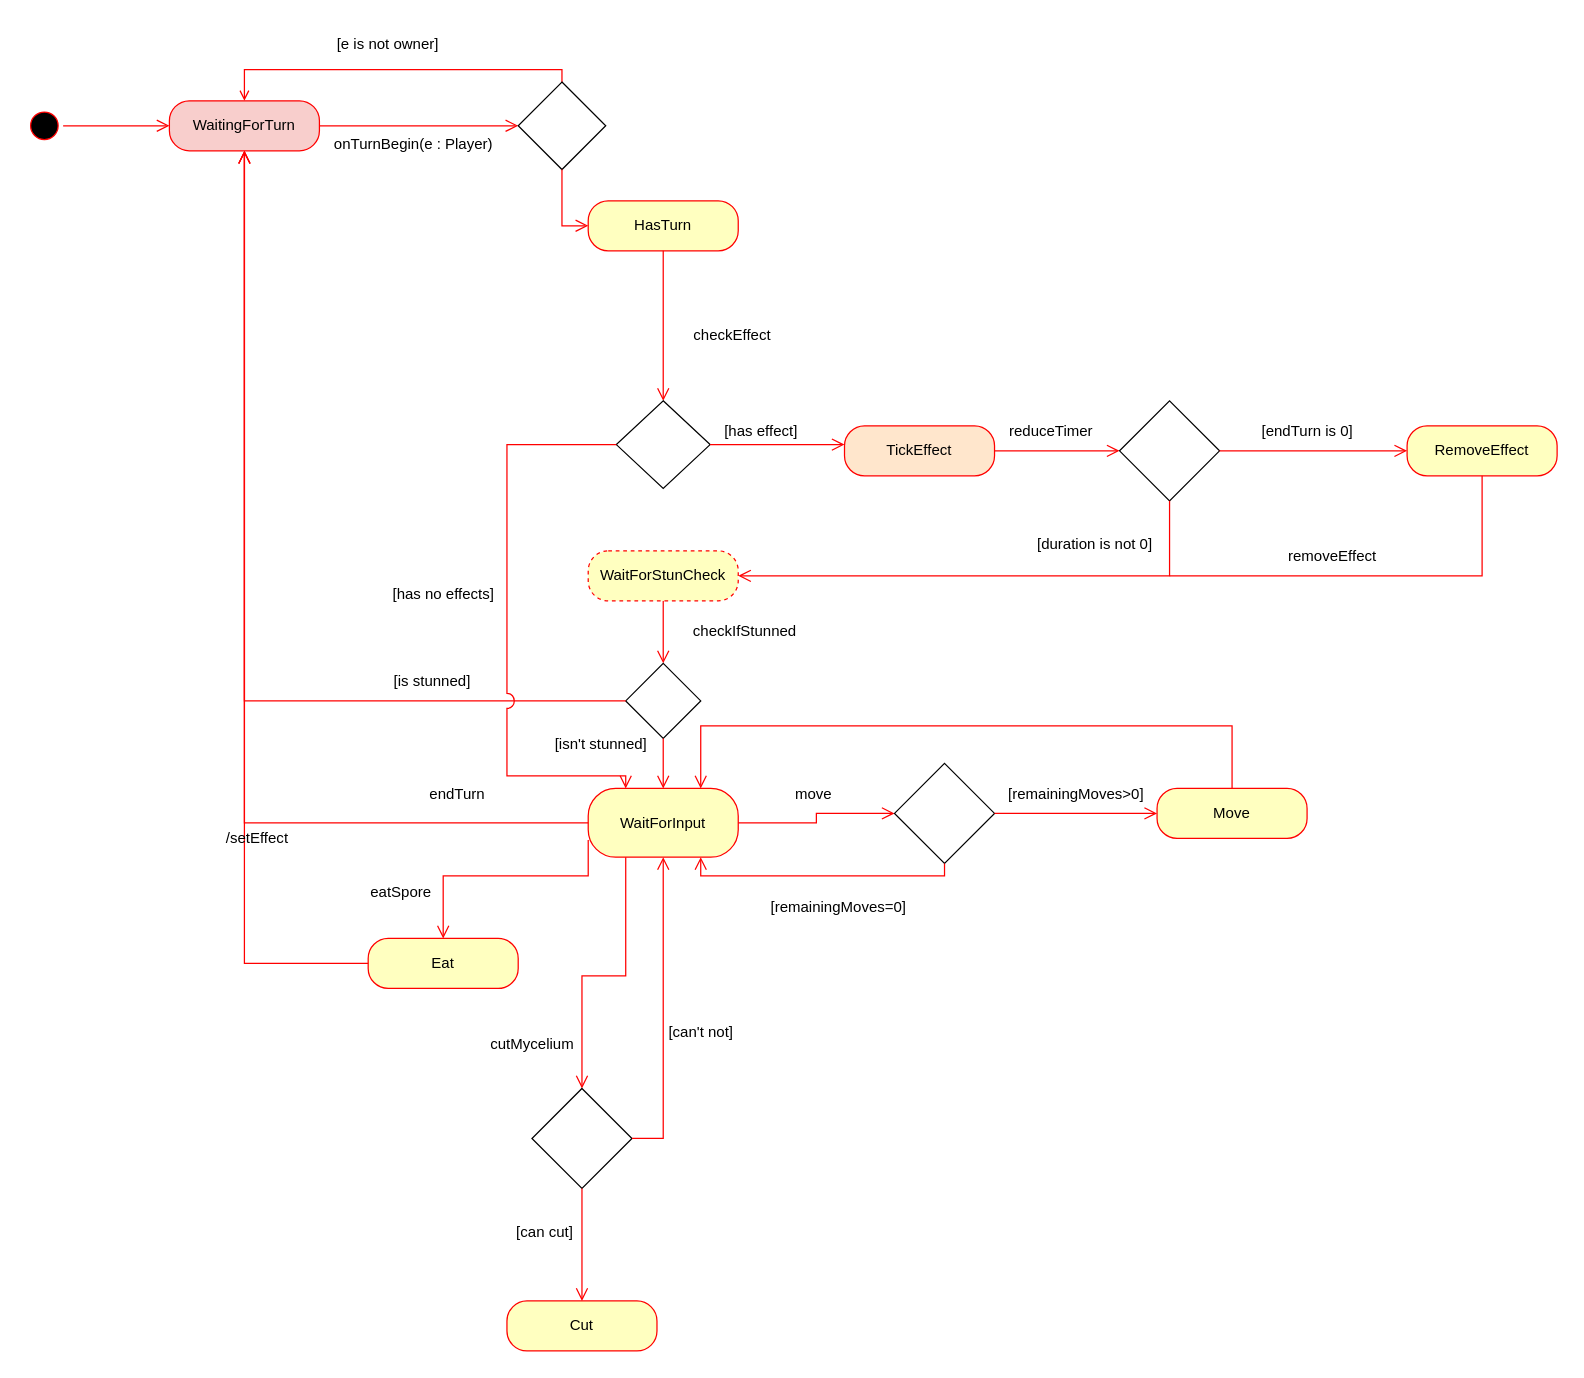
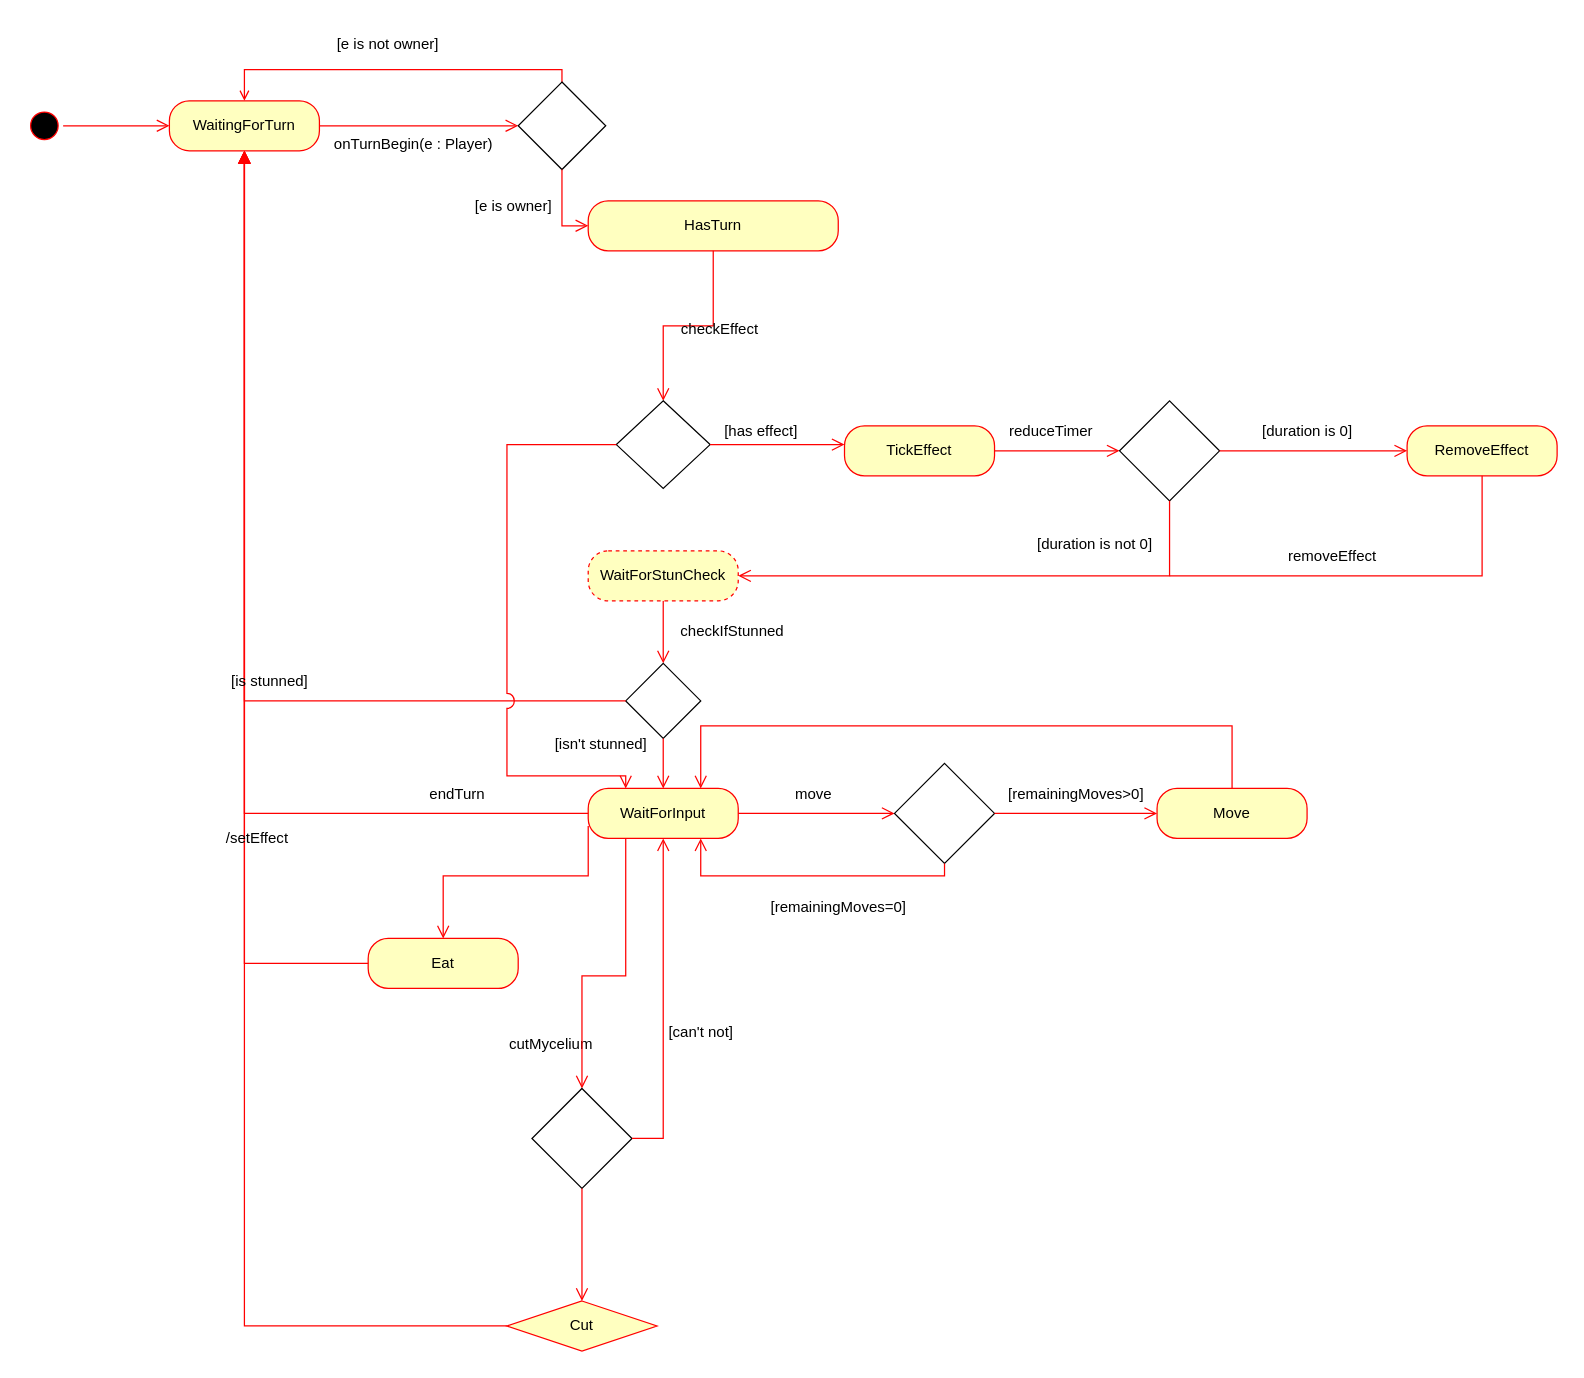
(244, 126) -> (244, 126)
none -> (513, 207)
(663, 226) -> (713, 226)
(732, 336) -> (719, 329)
(1308, 432) -> (1308, 432)
(919, 451) -> (919, 451)
(443, 594) -> none
(744, 632) -> (732, 632)
(432, 682) -> (269, 682)
(663, 823) -> (663, 813)
(401, 892) -> none
(246, 963) -> (246, 963)
(532, 1044) -> (551, 1044)
(544, 1232) -> none
none -> (244, 1277)
(582, 1326) -> (582, 1326)
